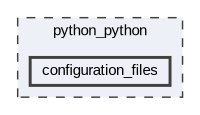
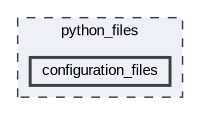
(100, 32) -> (100, 32)
